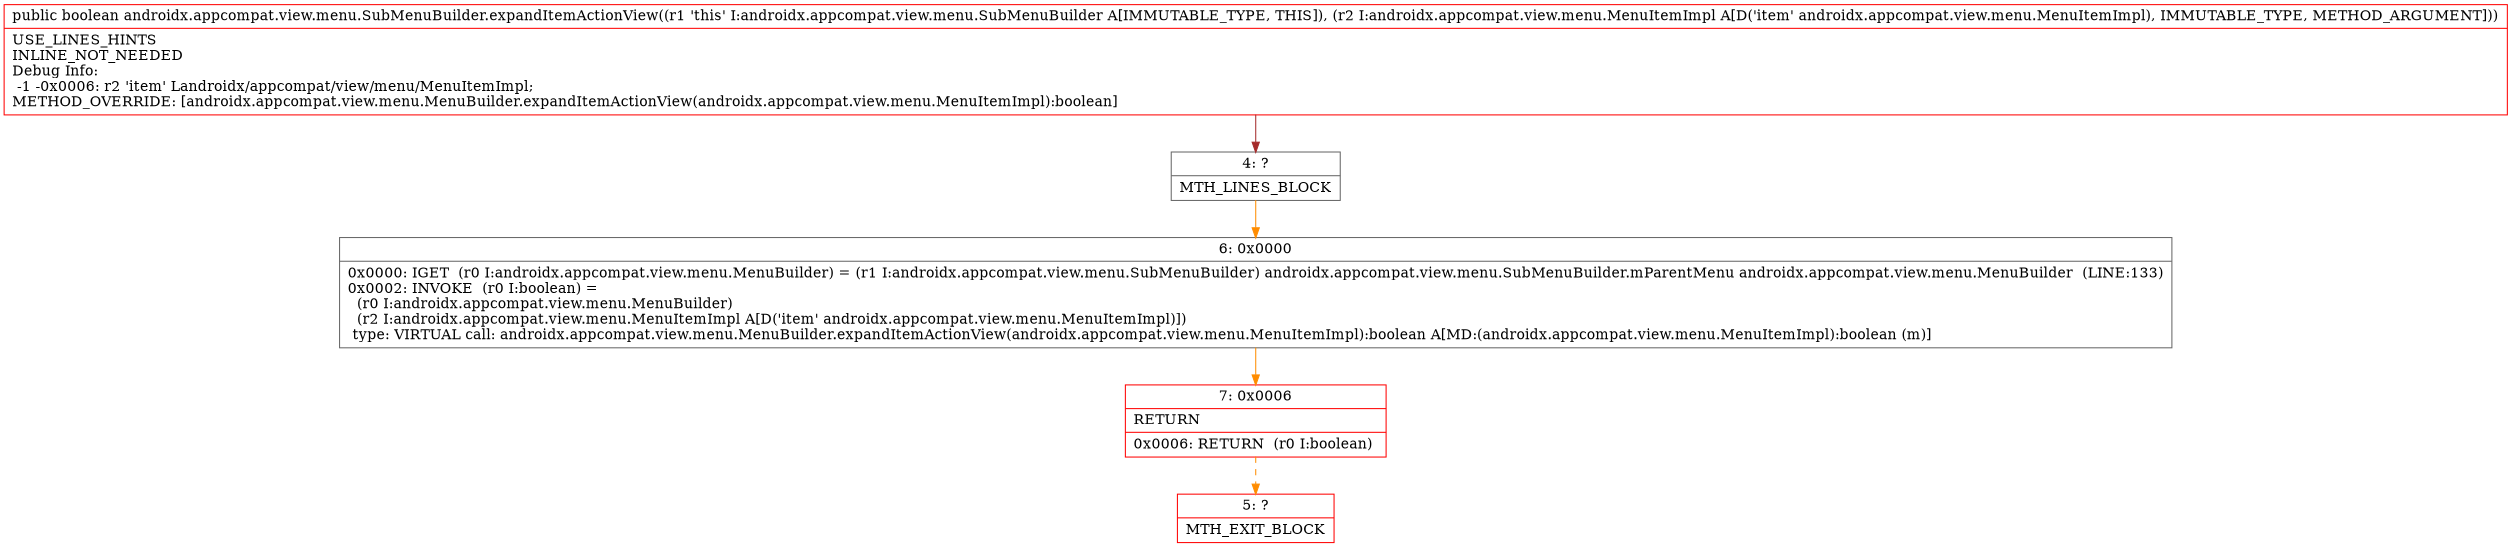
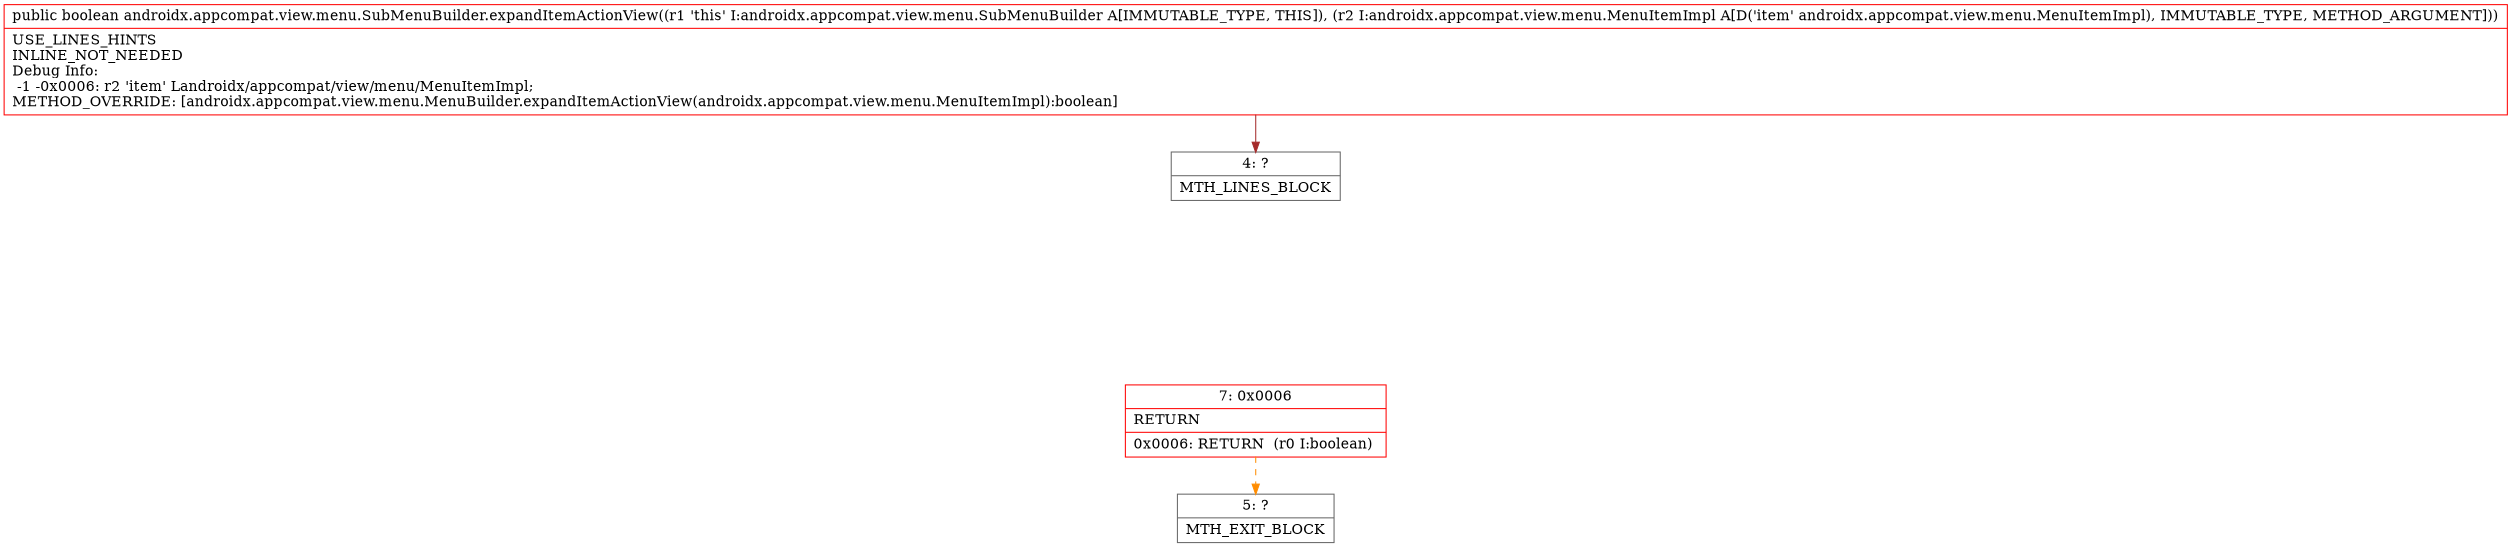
(1256, 293) -> none
(1256, 518) -> (1256, 518)
